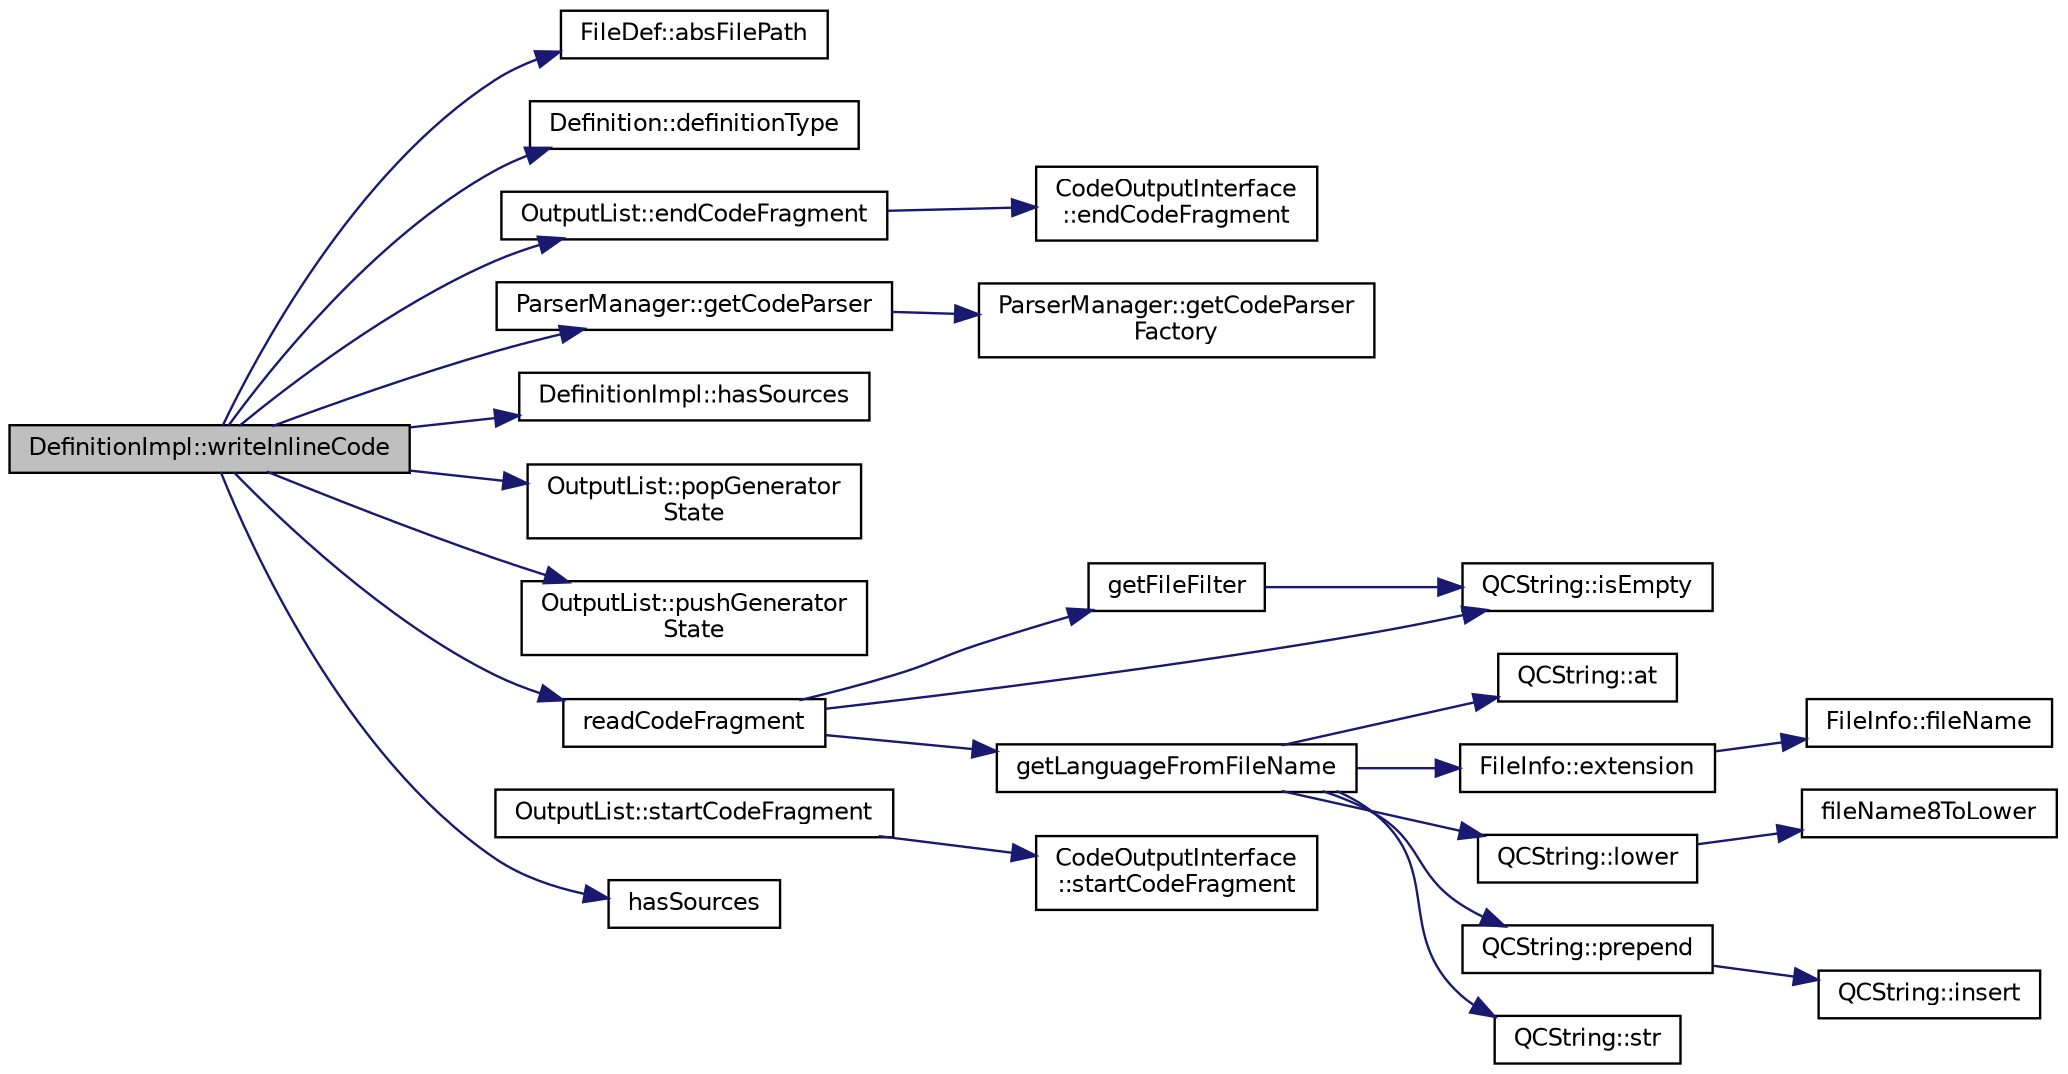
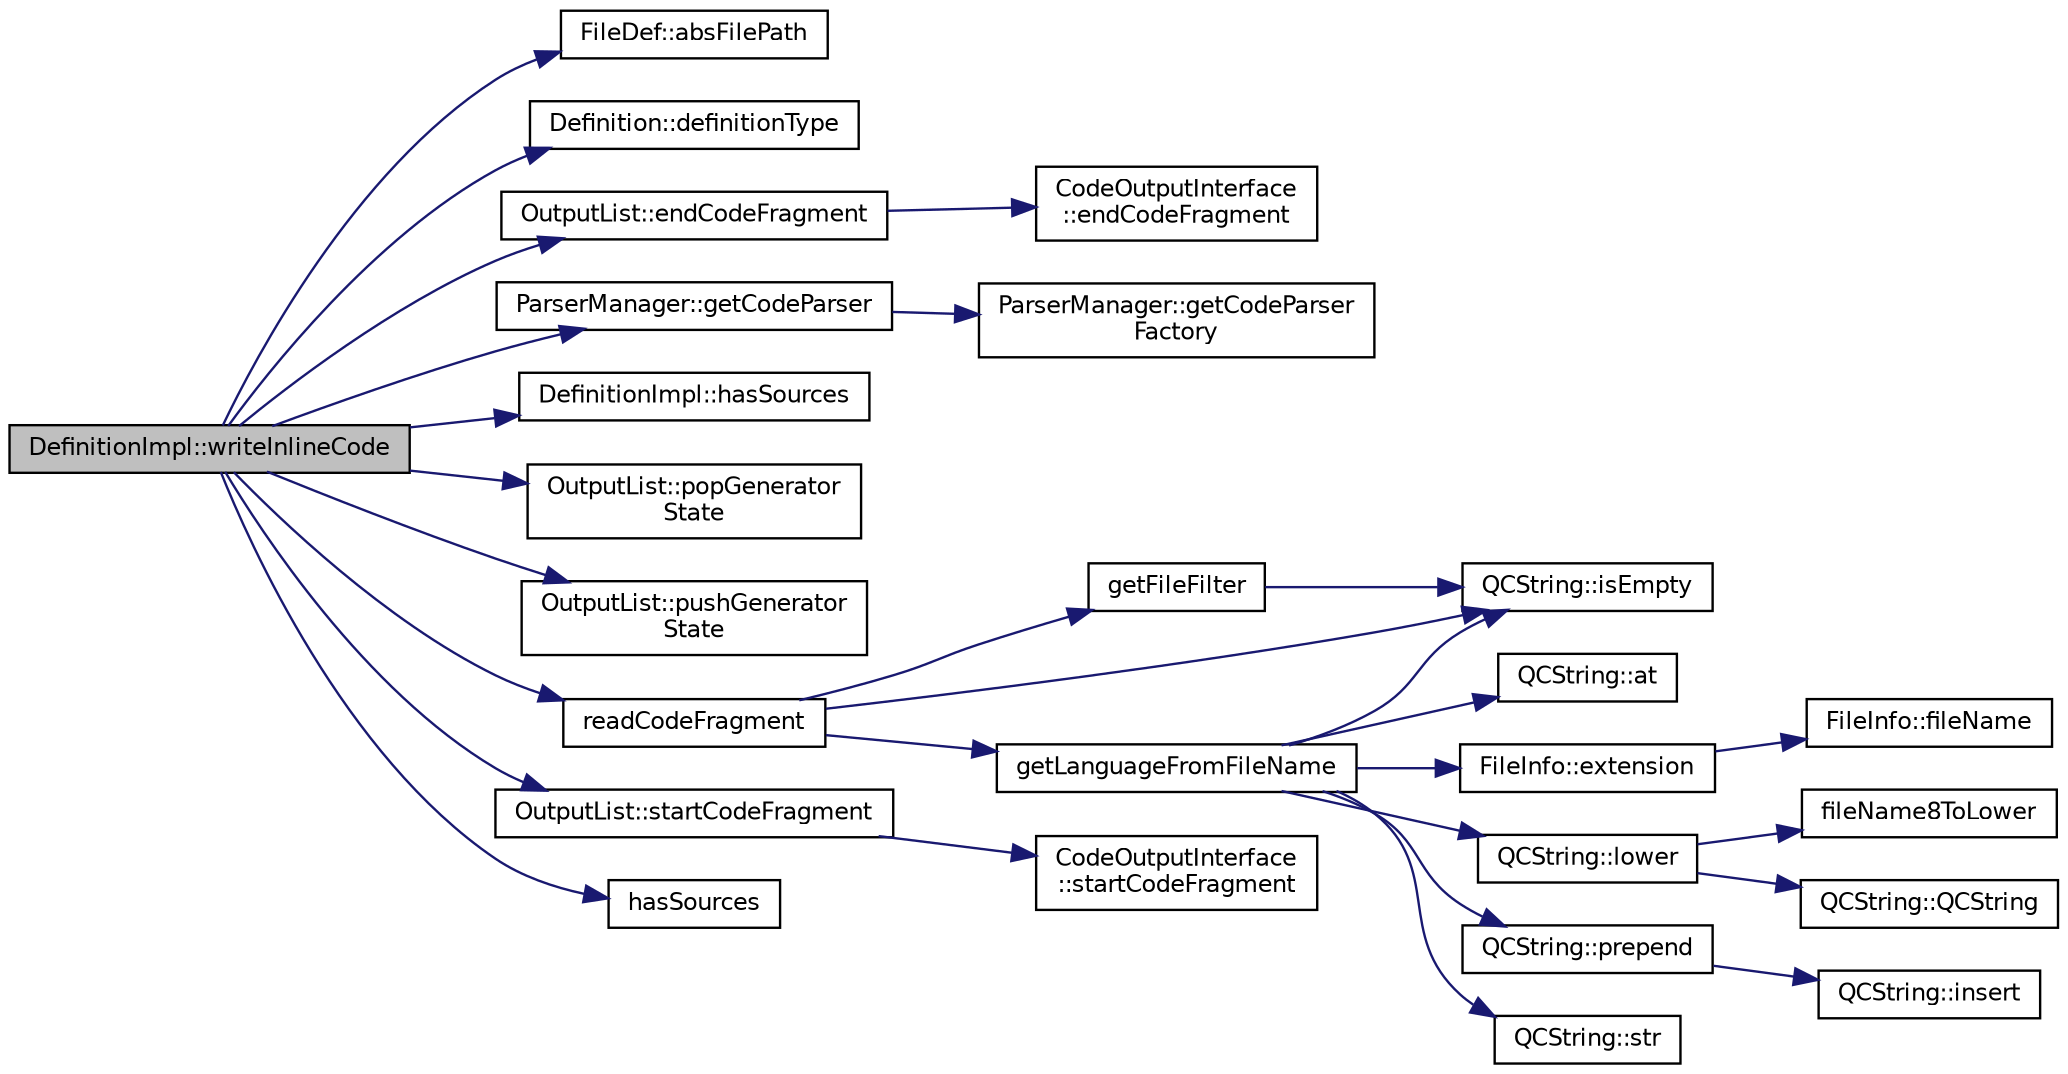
none -> (354, 647)
none -> (1396, 695)
none -> (1929, 904)
